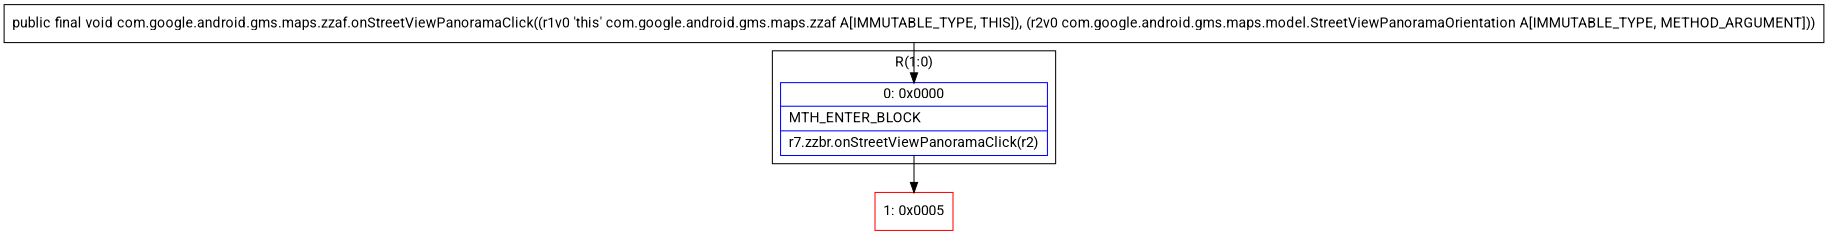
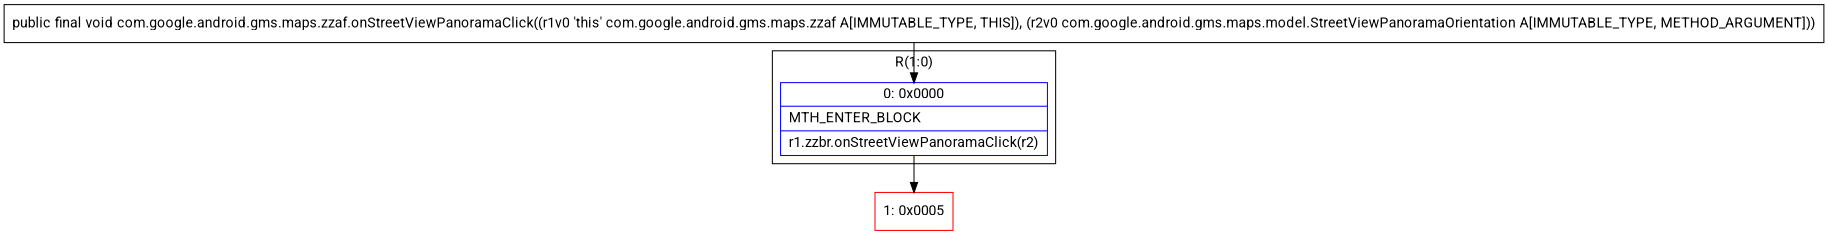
(914, 143) -> (914, 143)
